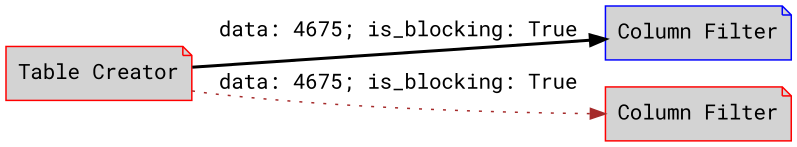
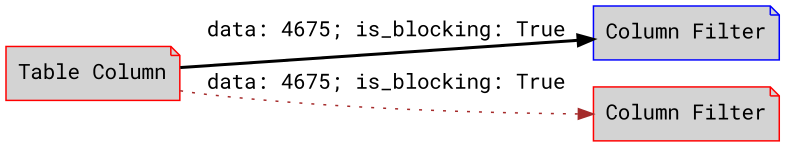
(99, 73) -> (93, 73)
